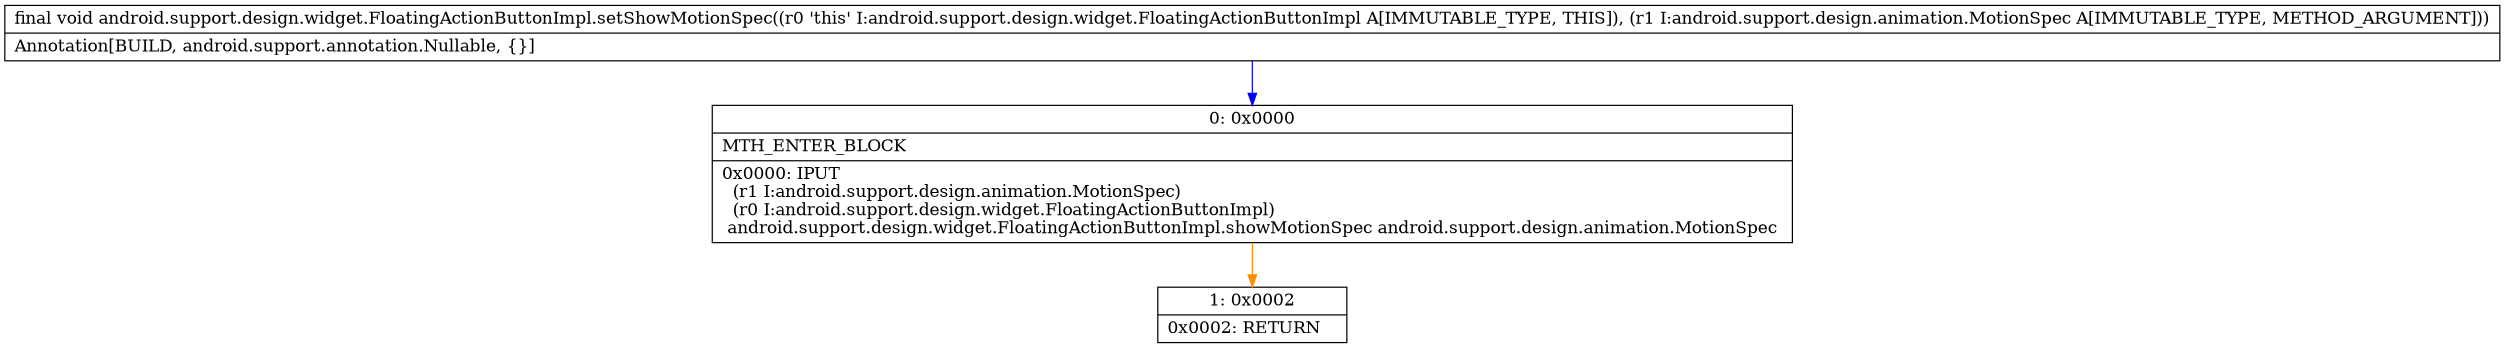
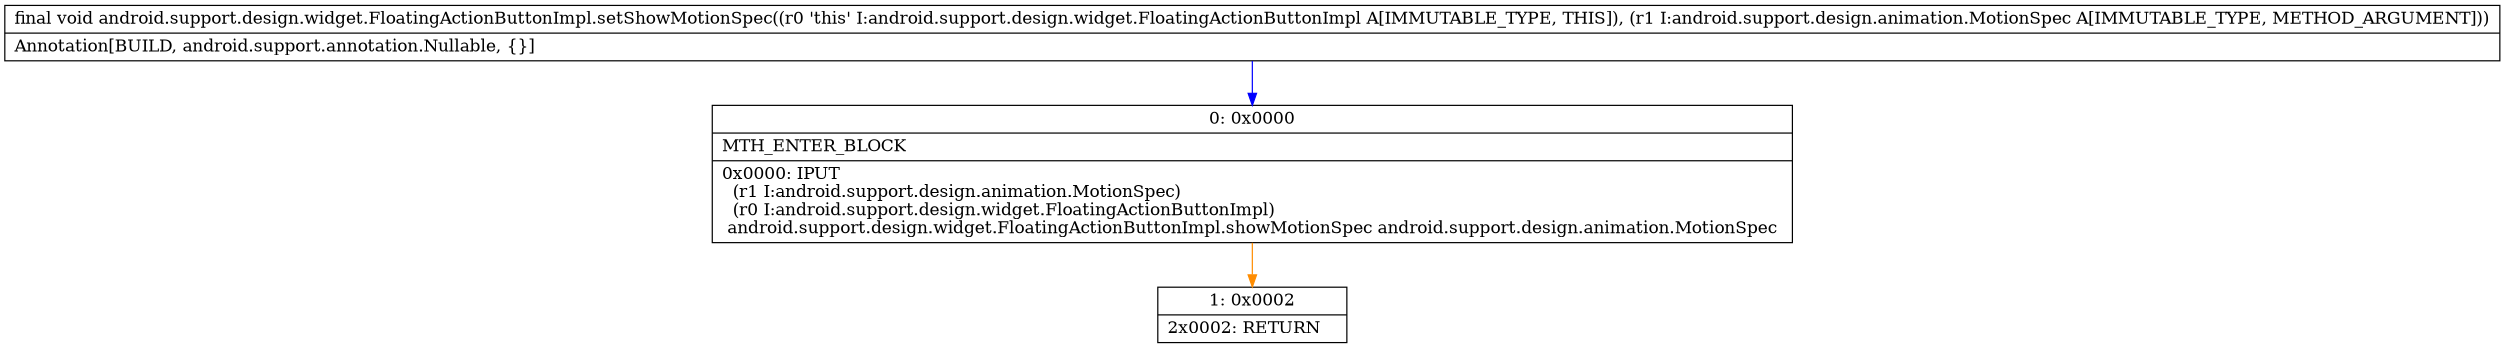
(1252, 328) -> (1252, 328)
